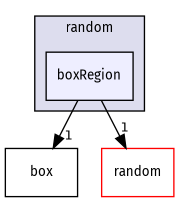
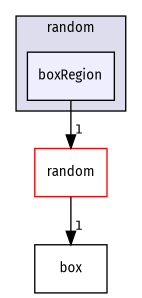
(68, 119) -> (71, 214)
